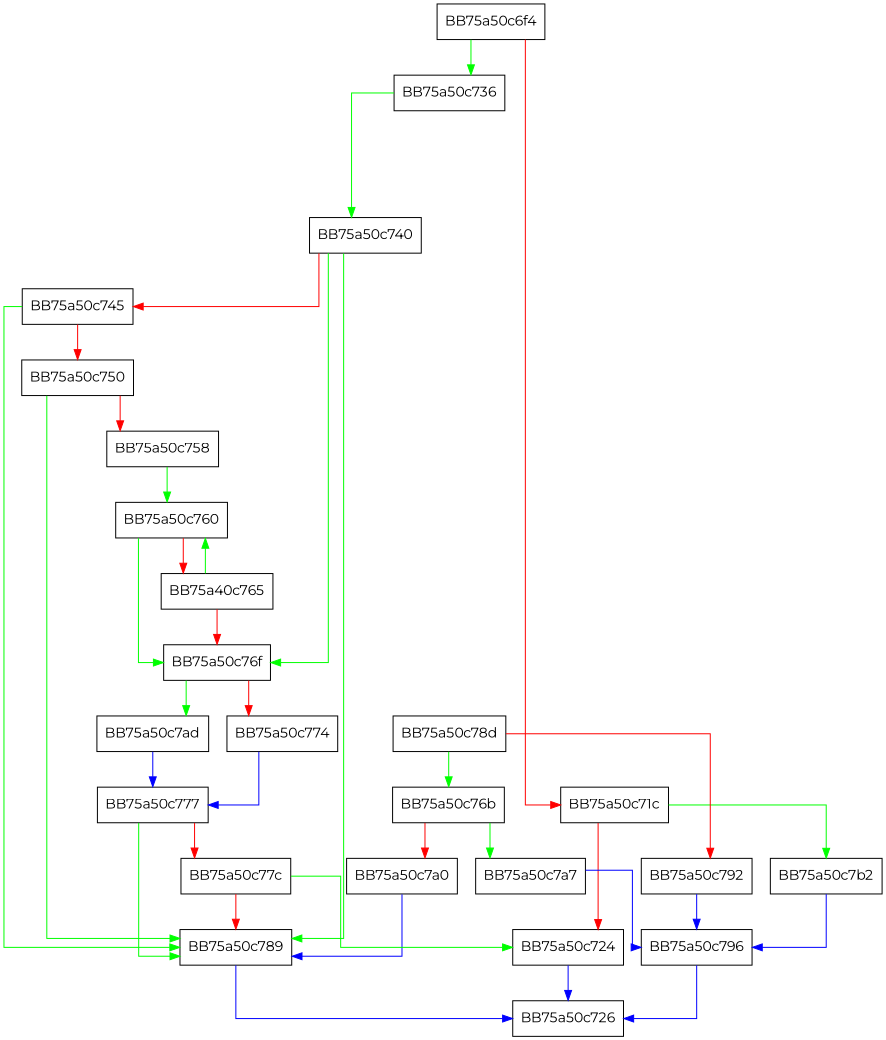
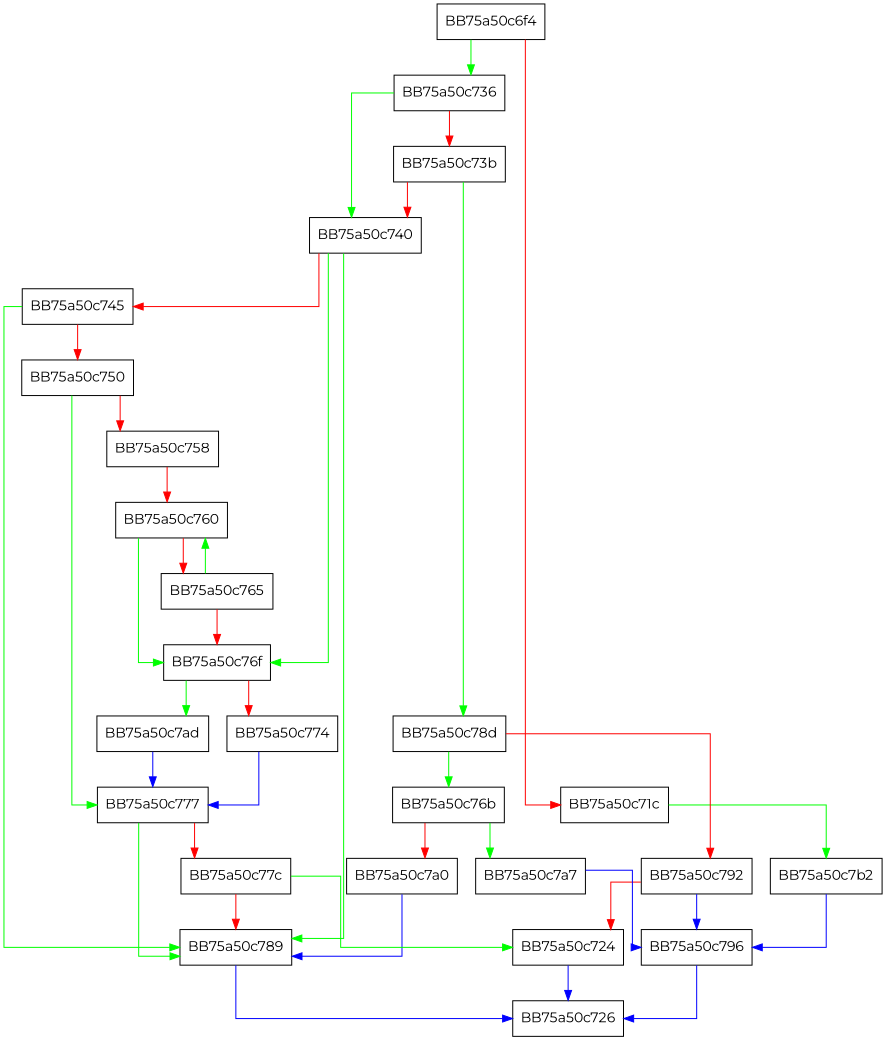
none -> (449, 164)
(167, 479) -> (167, 479)
(217, 591) -> (217, 591)
(47, 729) -> (72, 608)
(598, 864) -> (611, 886)
